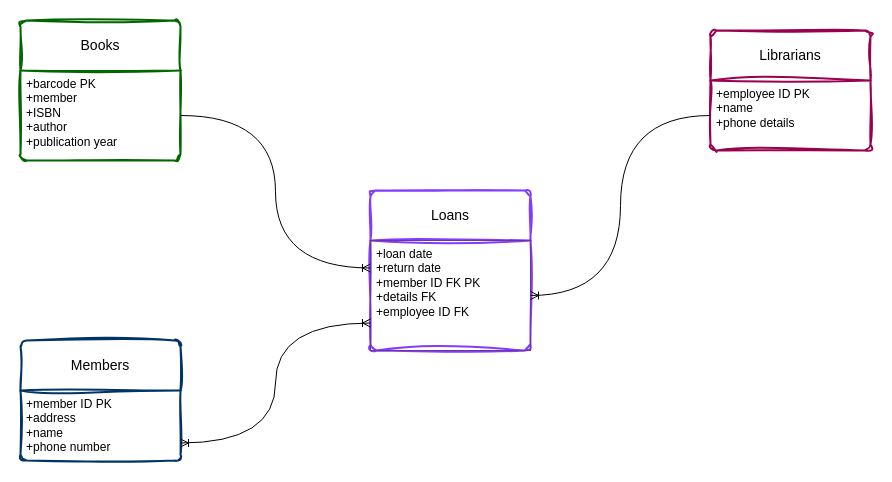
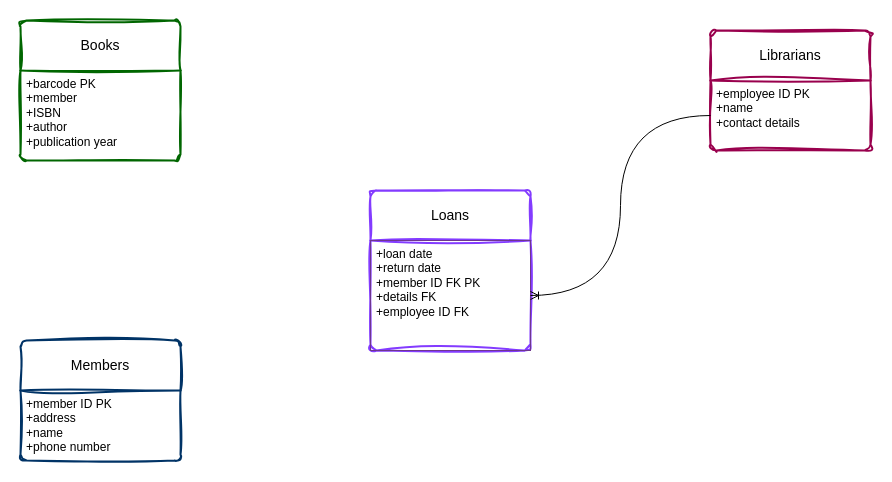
(762, 109) -> (766, 109)
(276, 192) -> none
(276, 382) -> none
